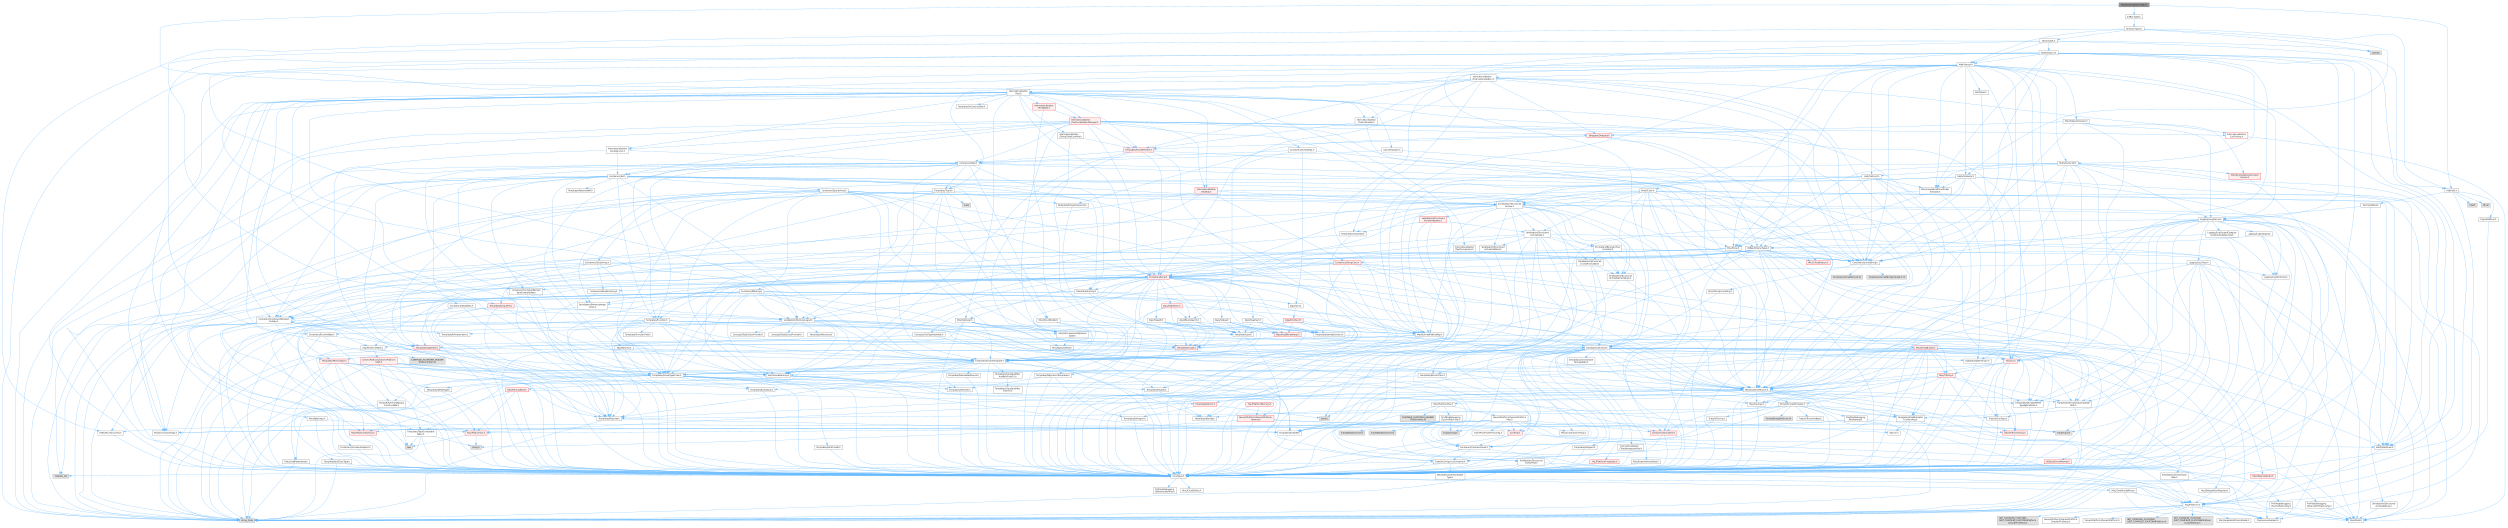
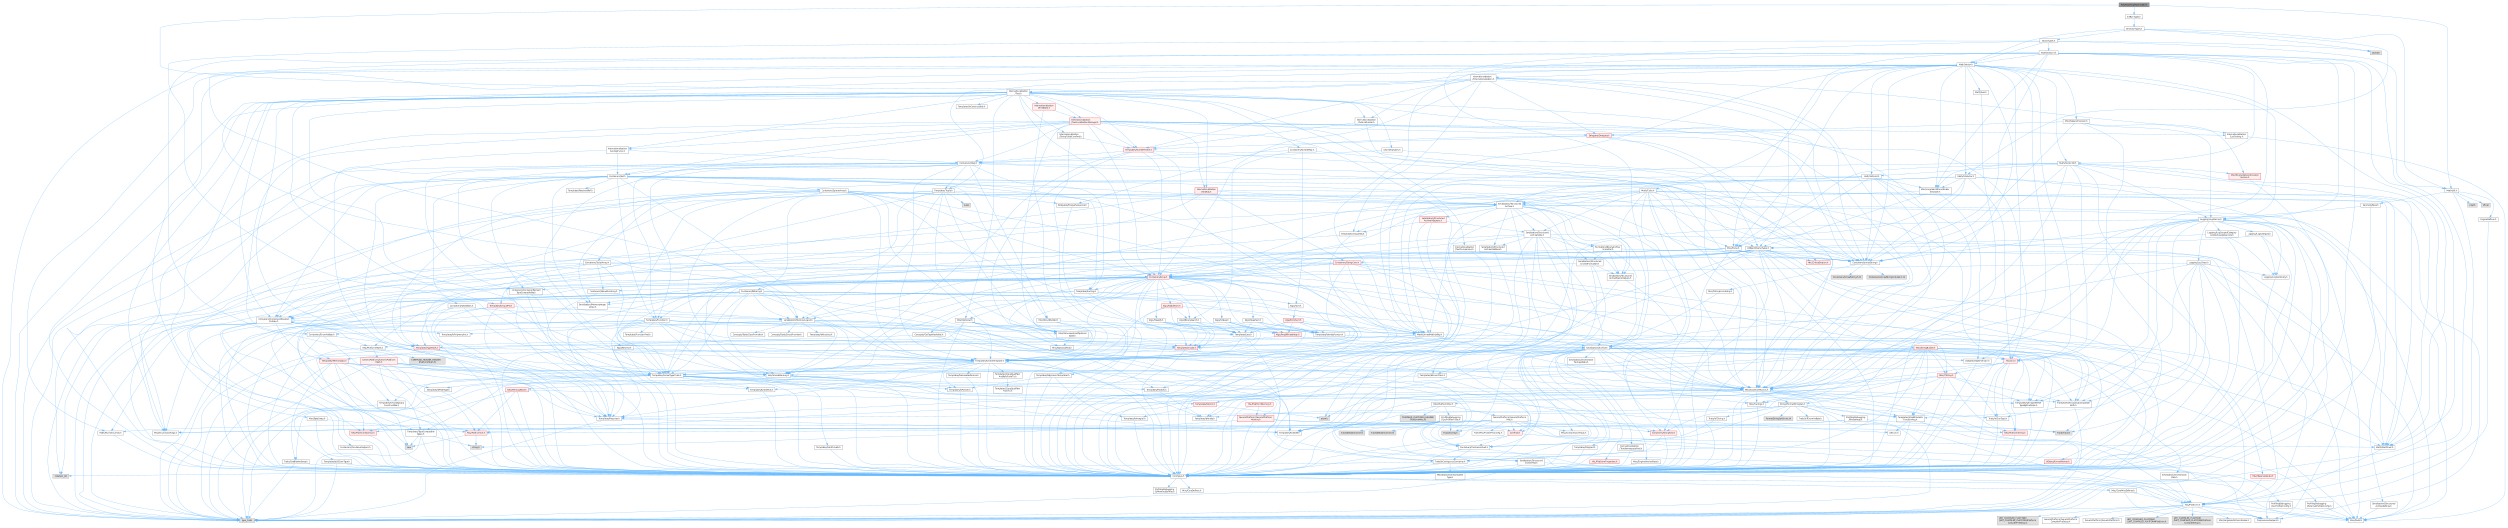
(891, 37) -> (851, 69)
(2237, 136) -> (2237, 136)
none -> (1055, 299)
(427, 361) -> (427, 361)
(2214, 491) -> none
(247, 521) -> (247, 521)
